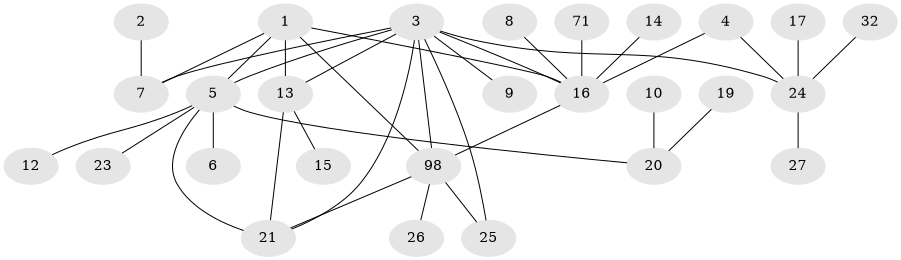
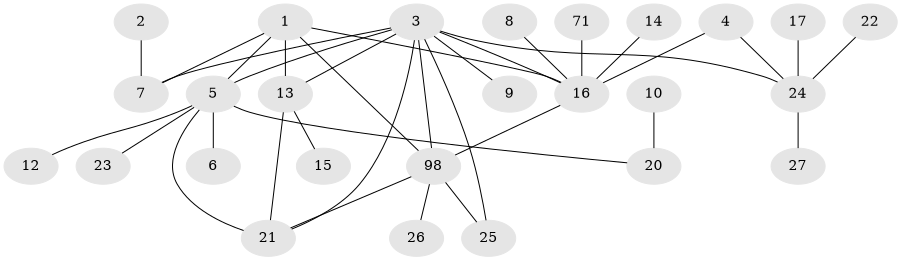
(870, 22) -> (870, 22)
(726, 94) -> none
